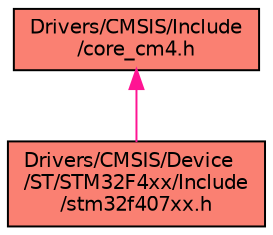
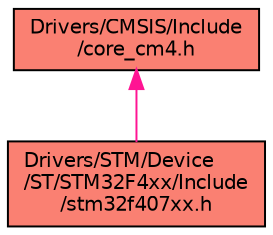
(136, 184) -> (136, 184)
